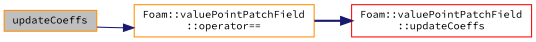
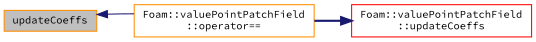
(110, 28) -> (121, 14)
